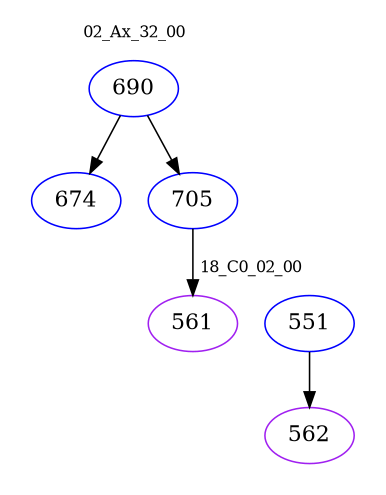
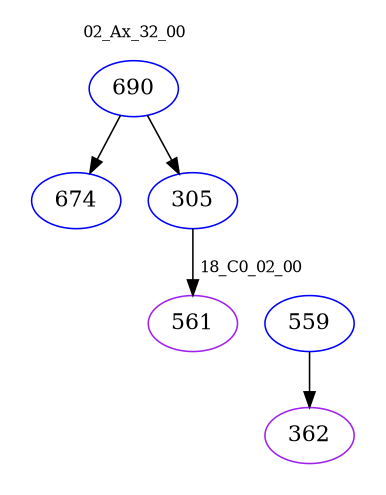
(193, 201) -> (193, 201)
(310, 324) -> (310, 324)
(310, 436) -> (310, 436)
